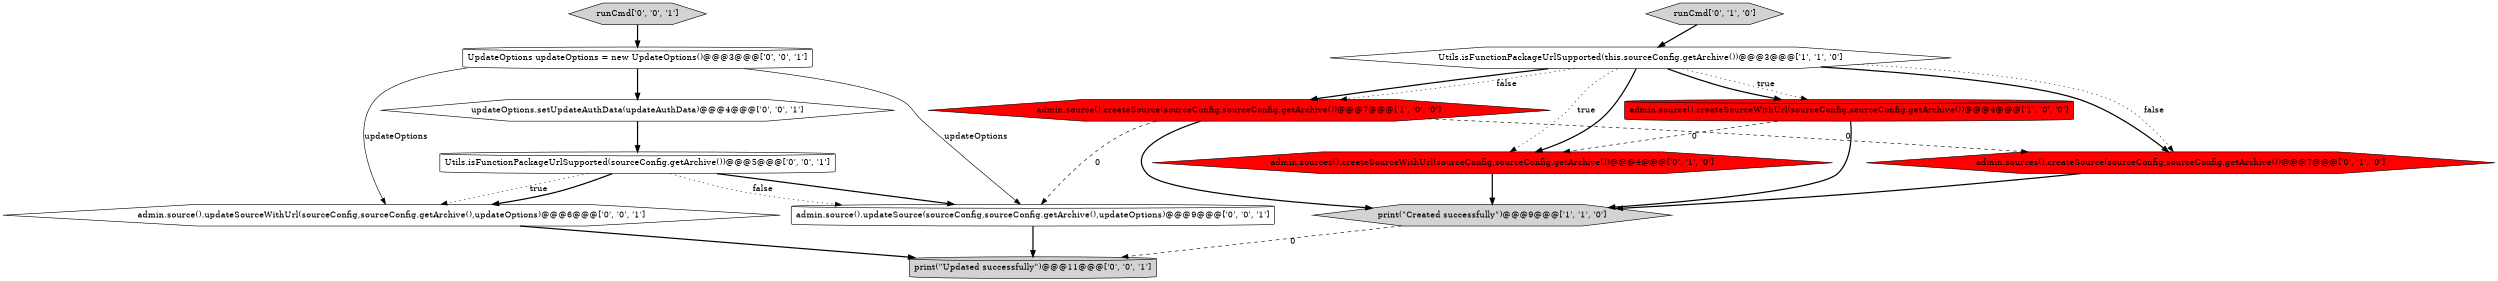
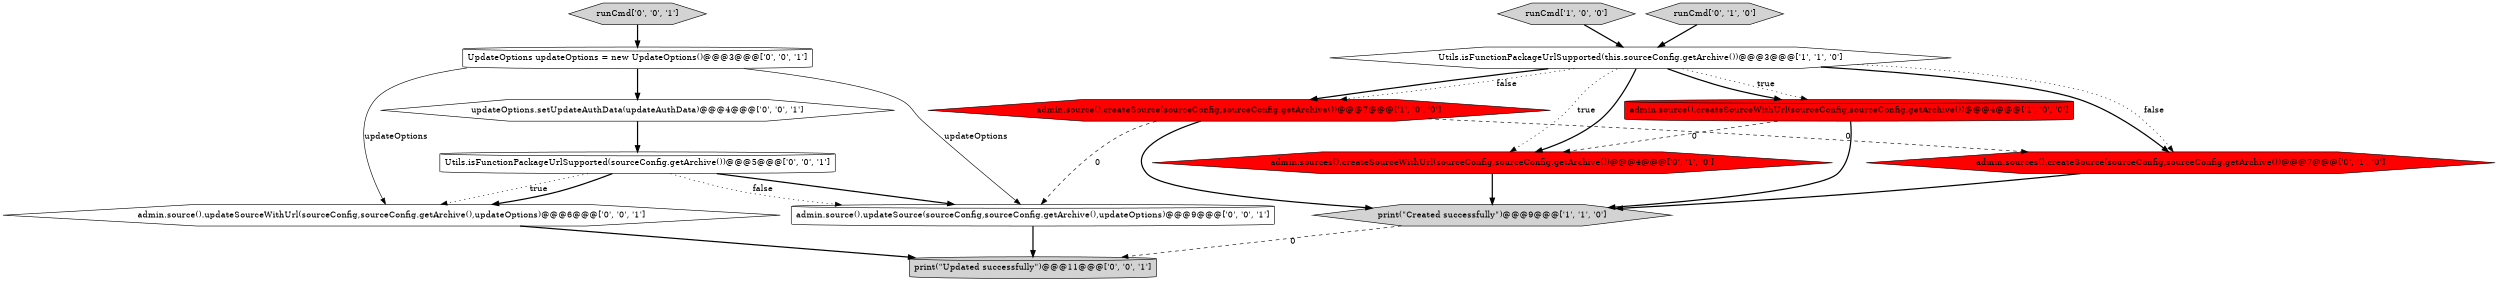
none -> (1566, 14)
